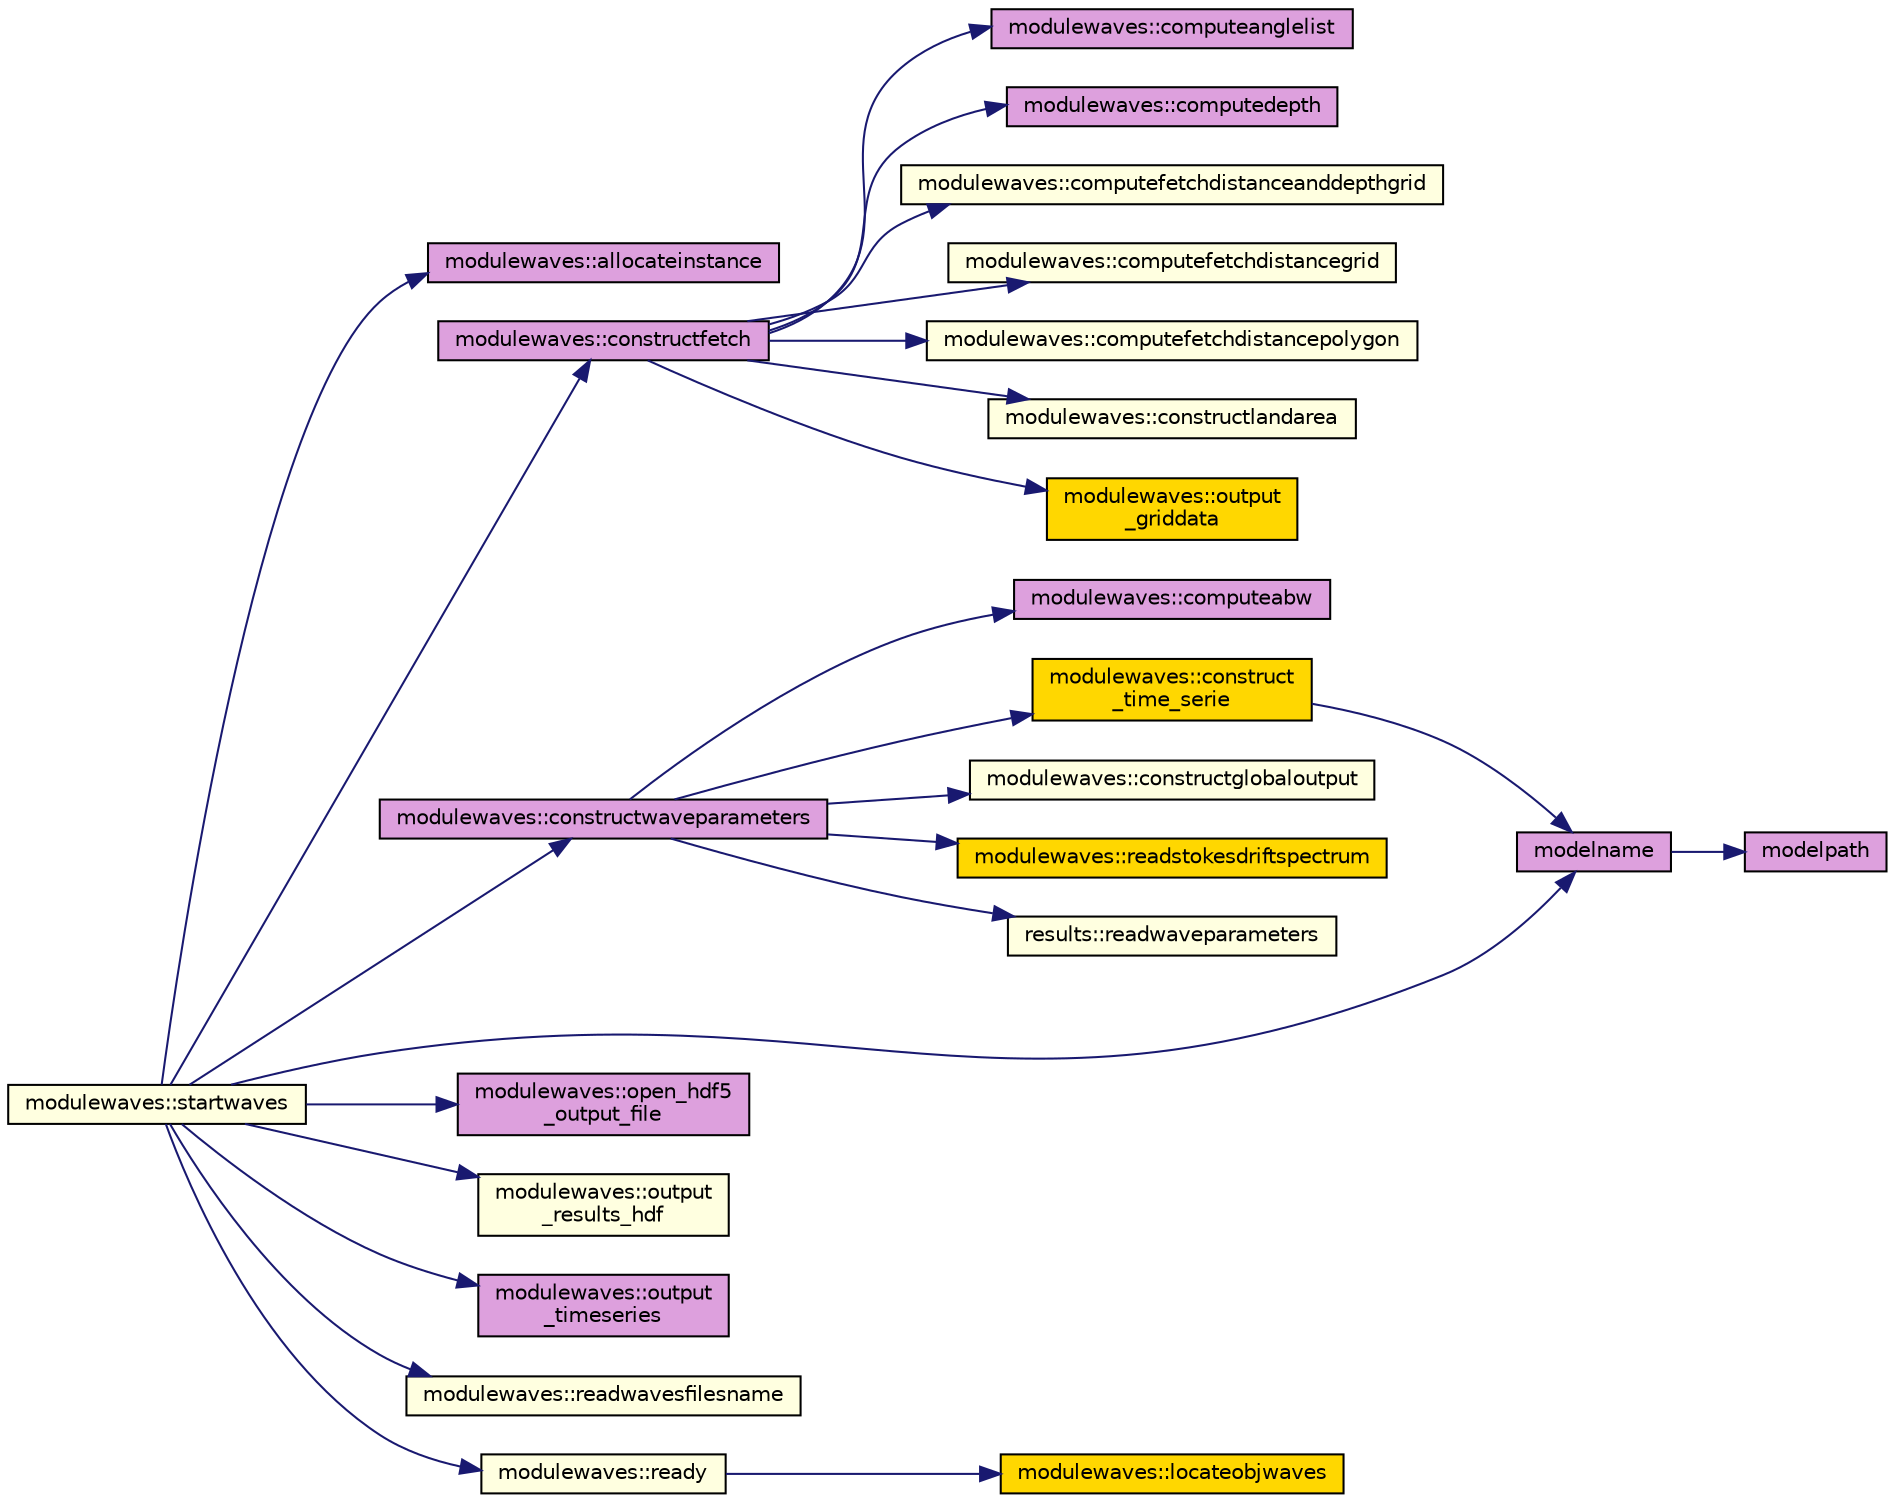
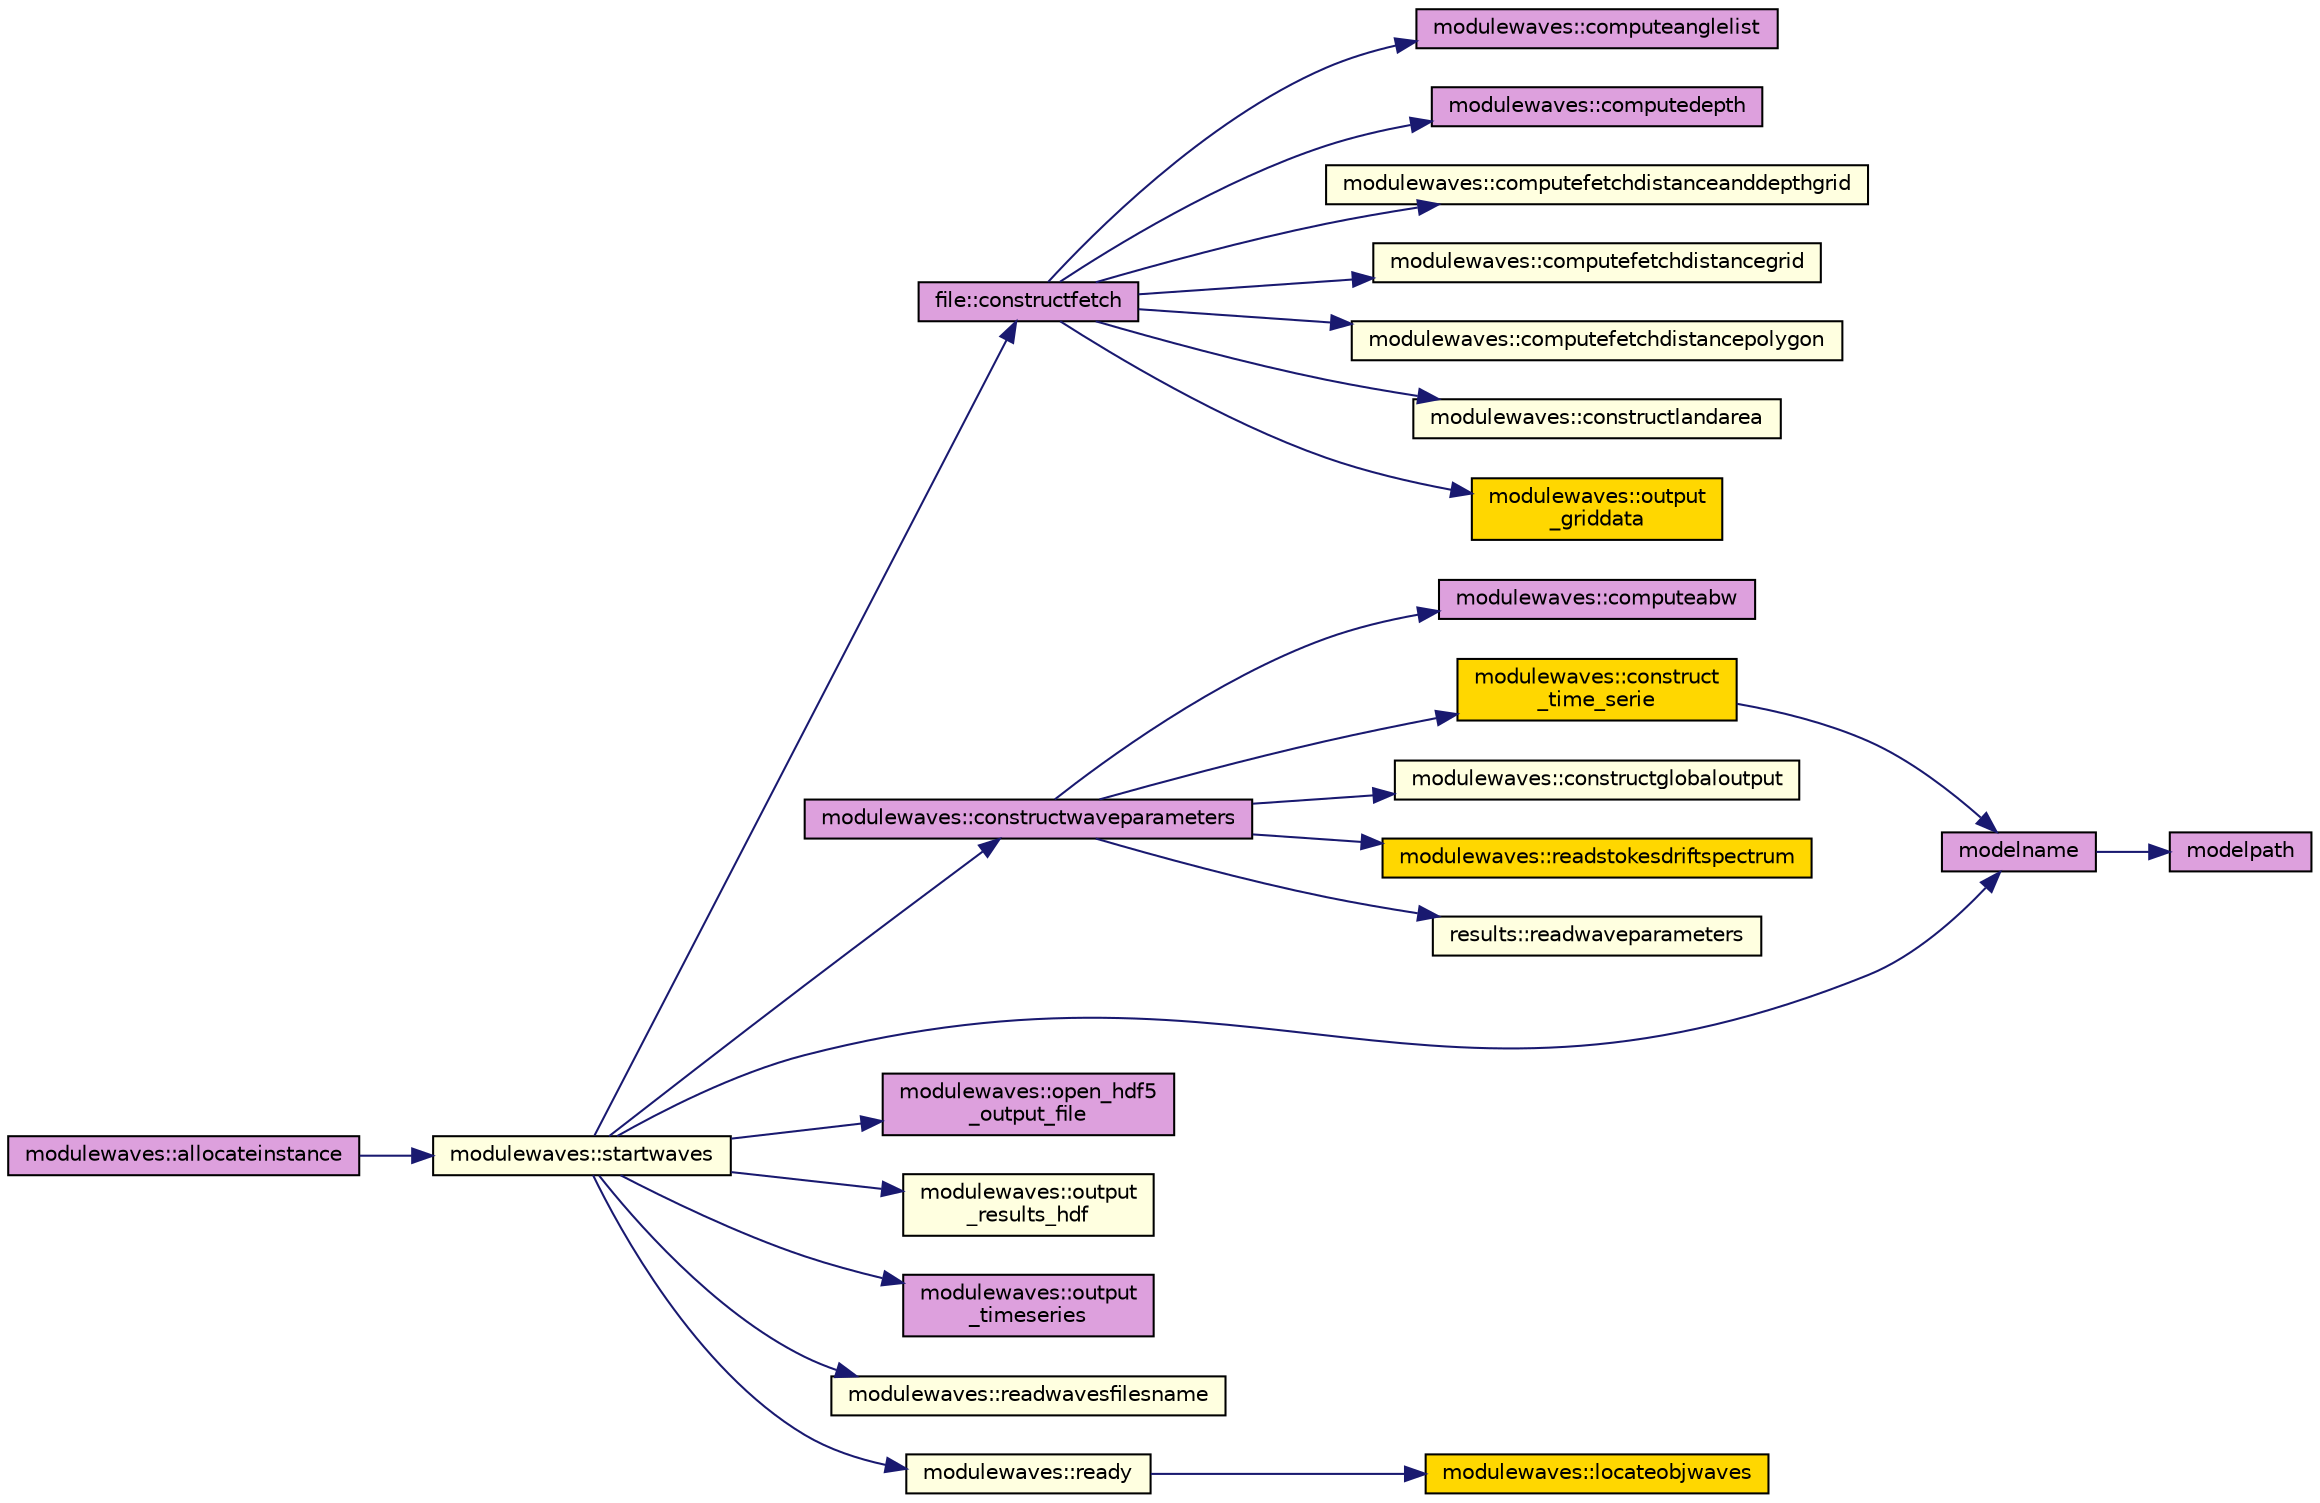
(604, 341) -> (1028, 302)
(237, 664) -> (386, 1156)
